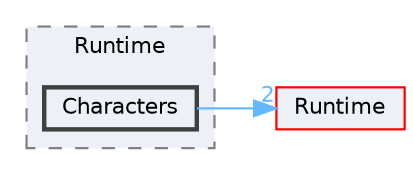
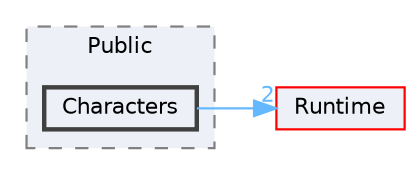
(121, 48) -> (121, 48)
